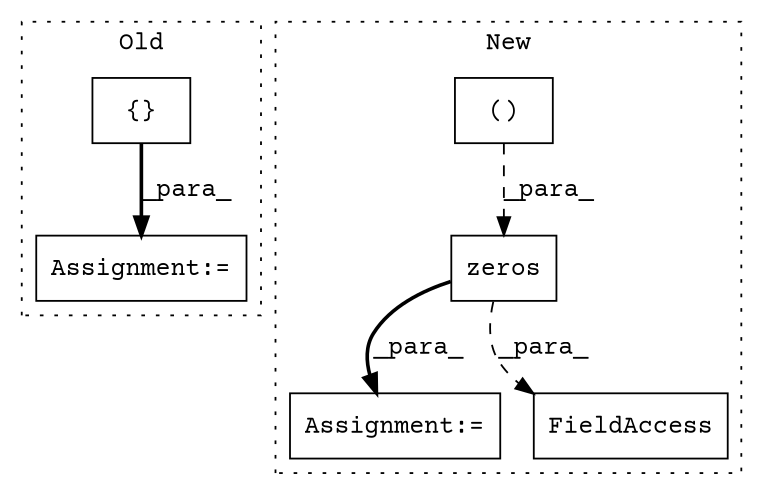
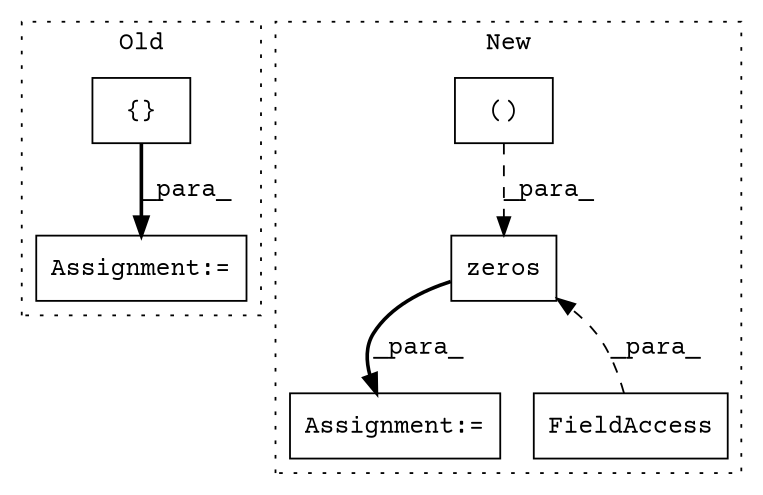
(492, 347) -> (605, 347)
